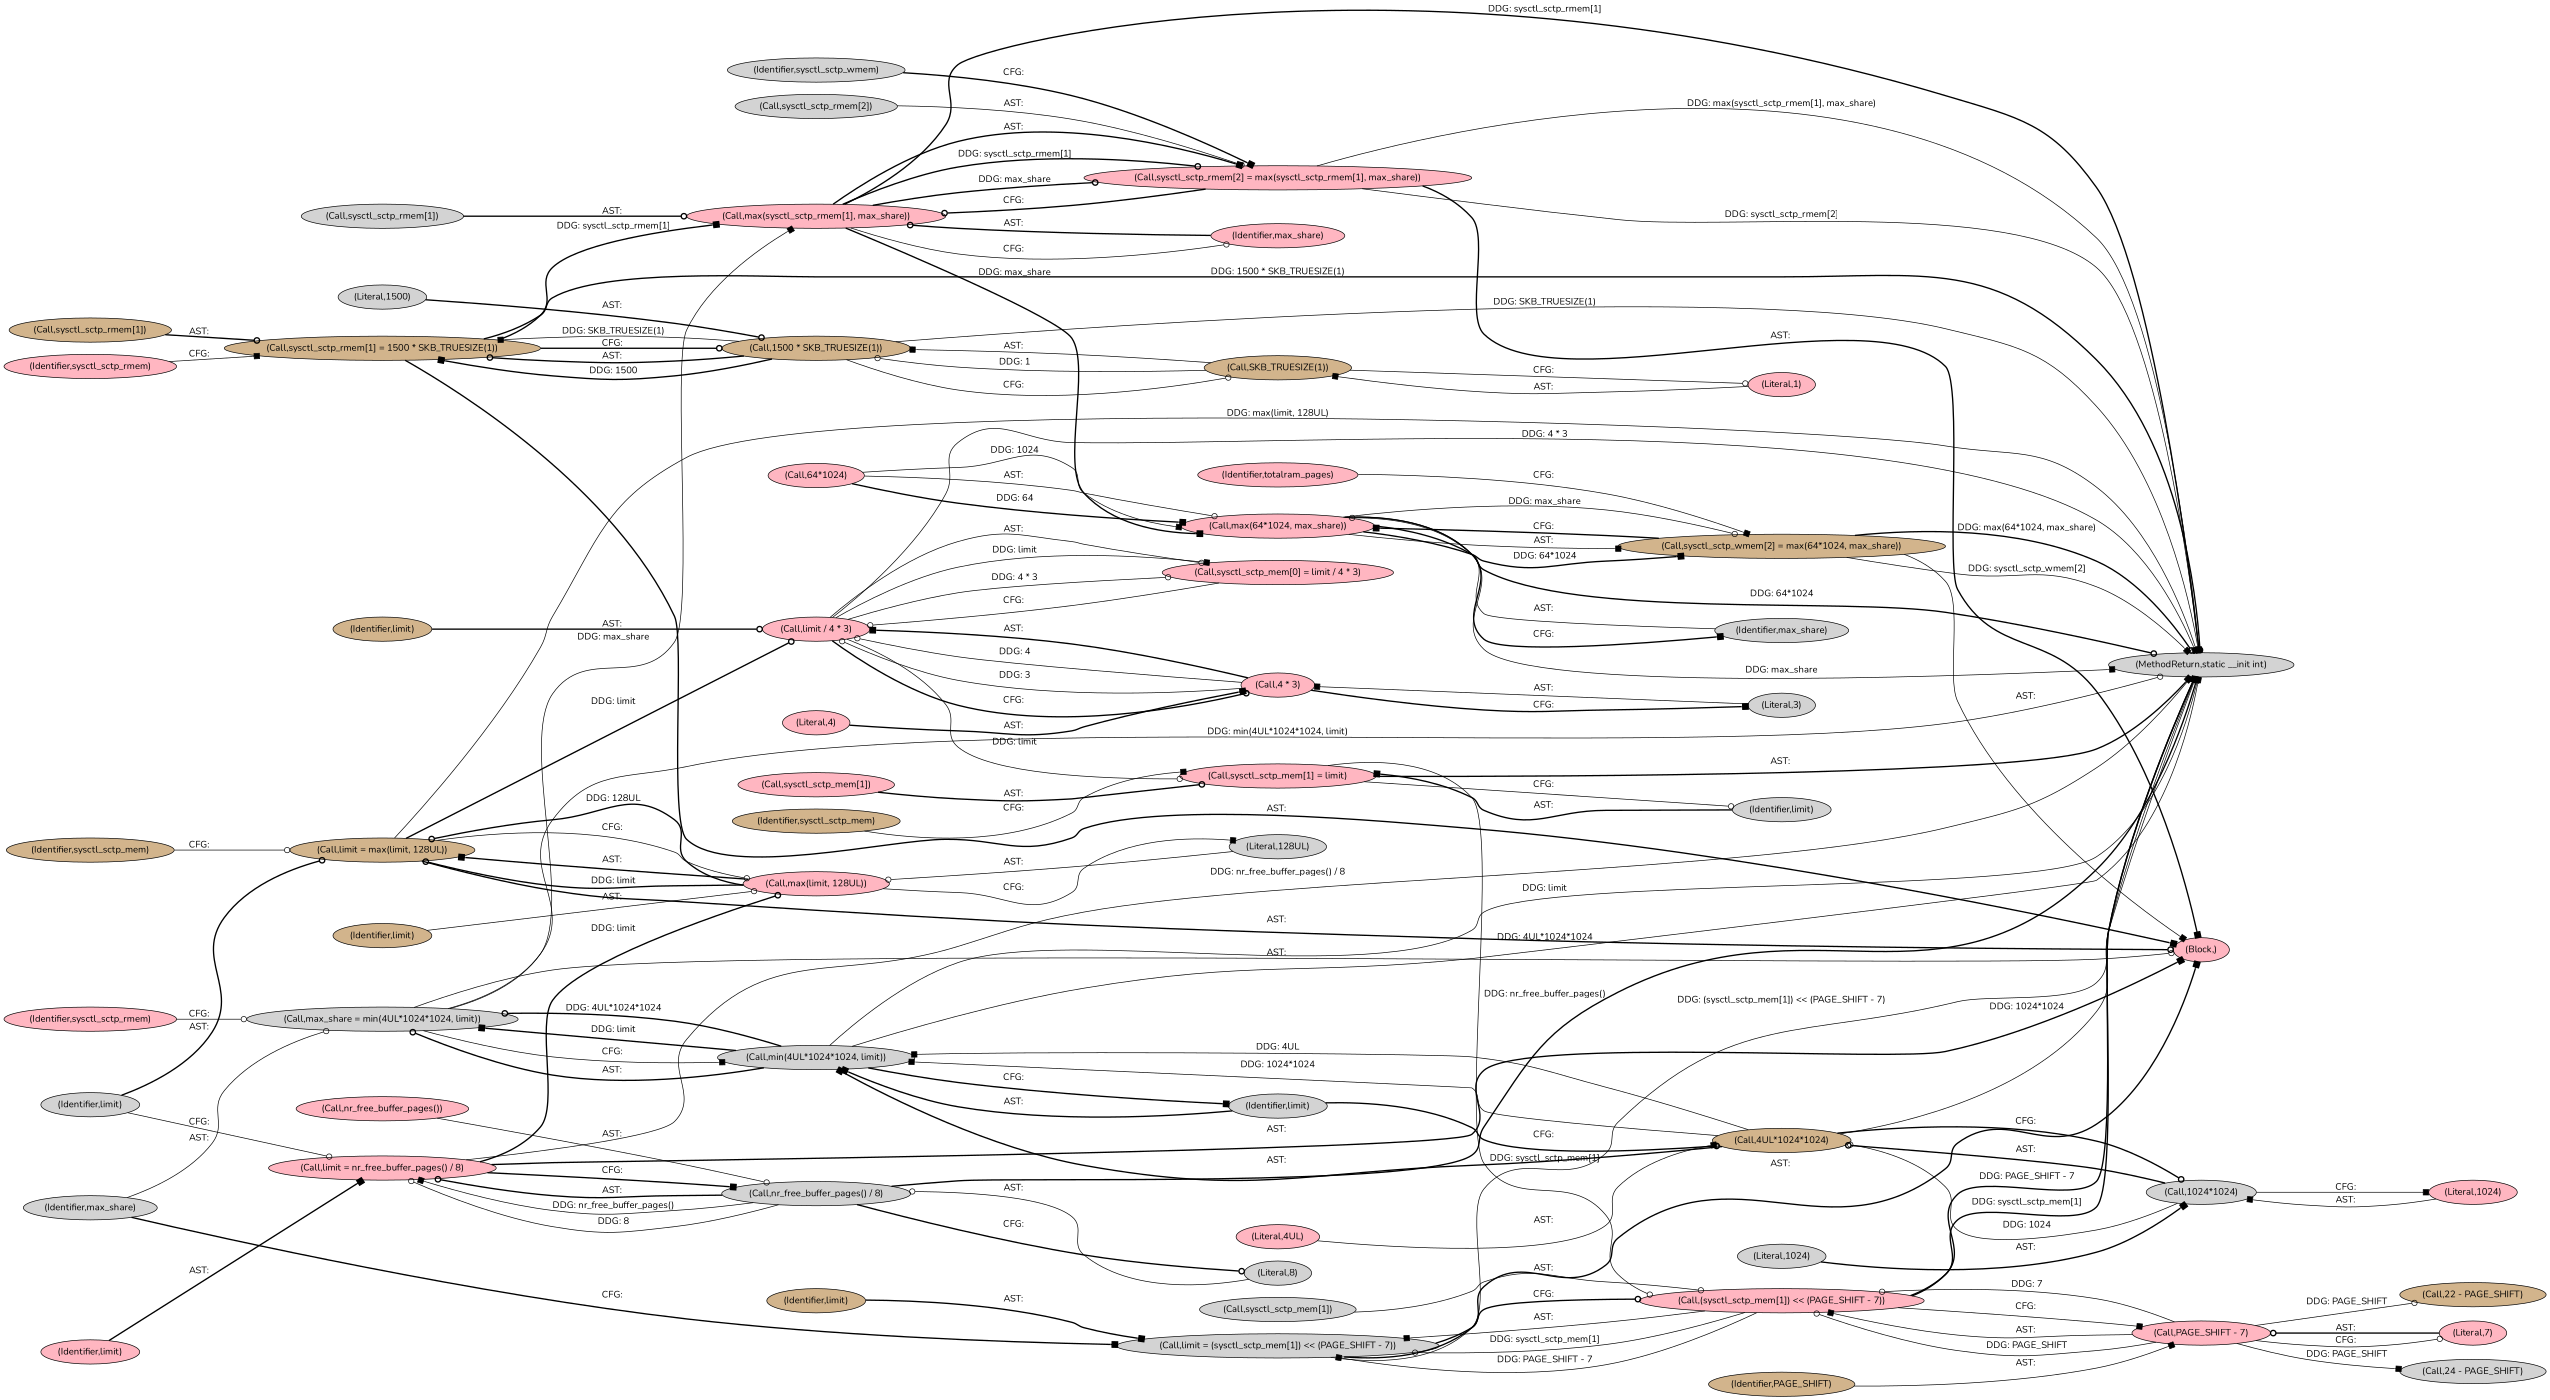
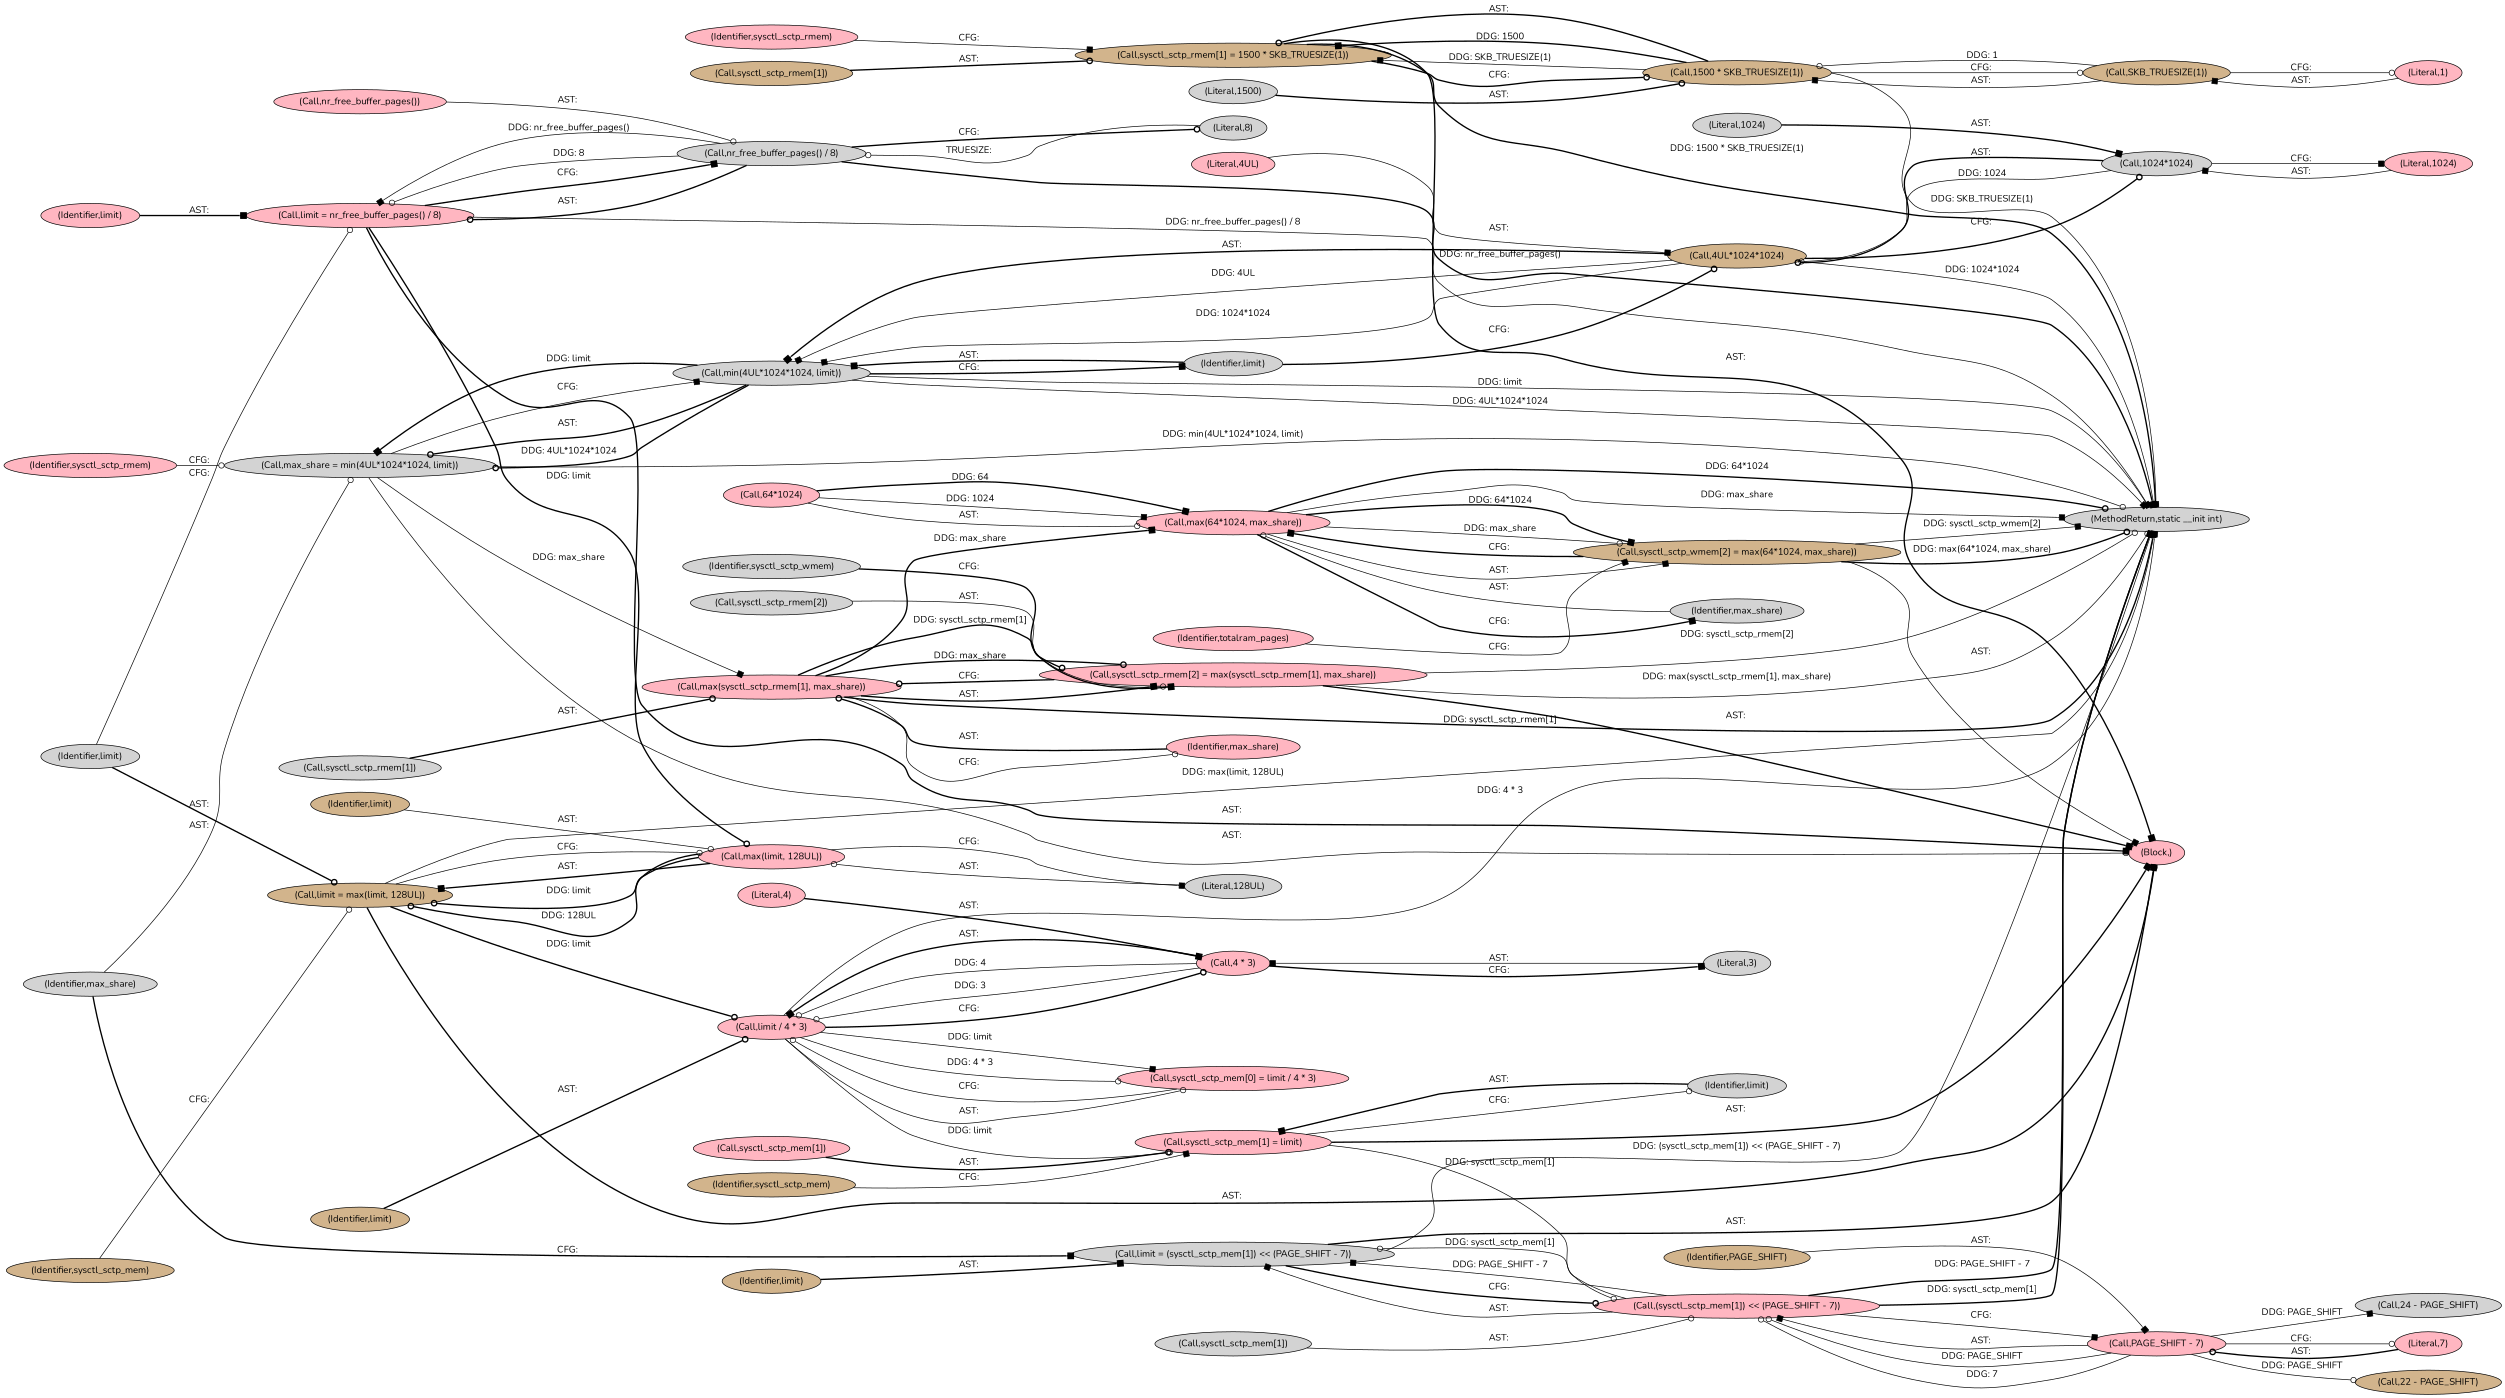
(581, 252) -> none
(1793, 772) -> (1792, 1129)
(1015, 1188) -> (970, 151)
